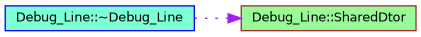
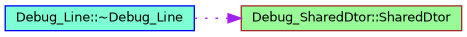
(329, 18) -> (351, 18)
